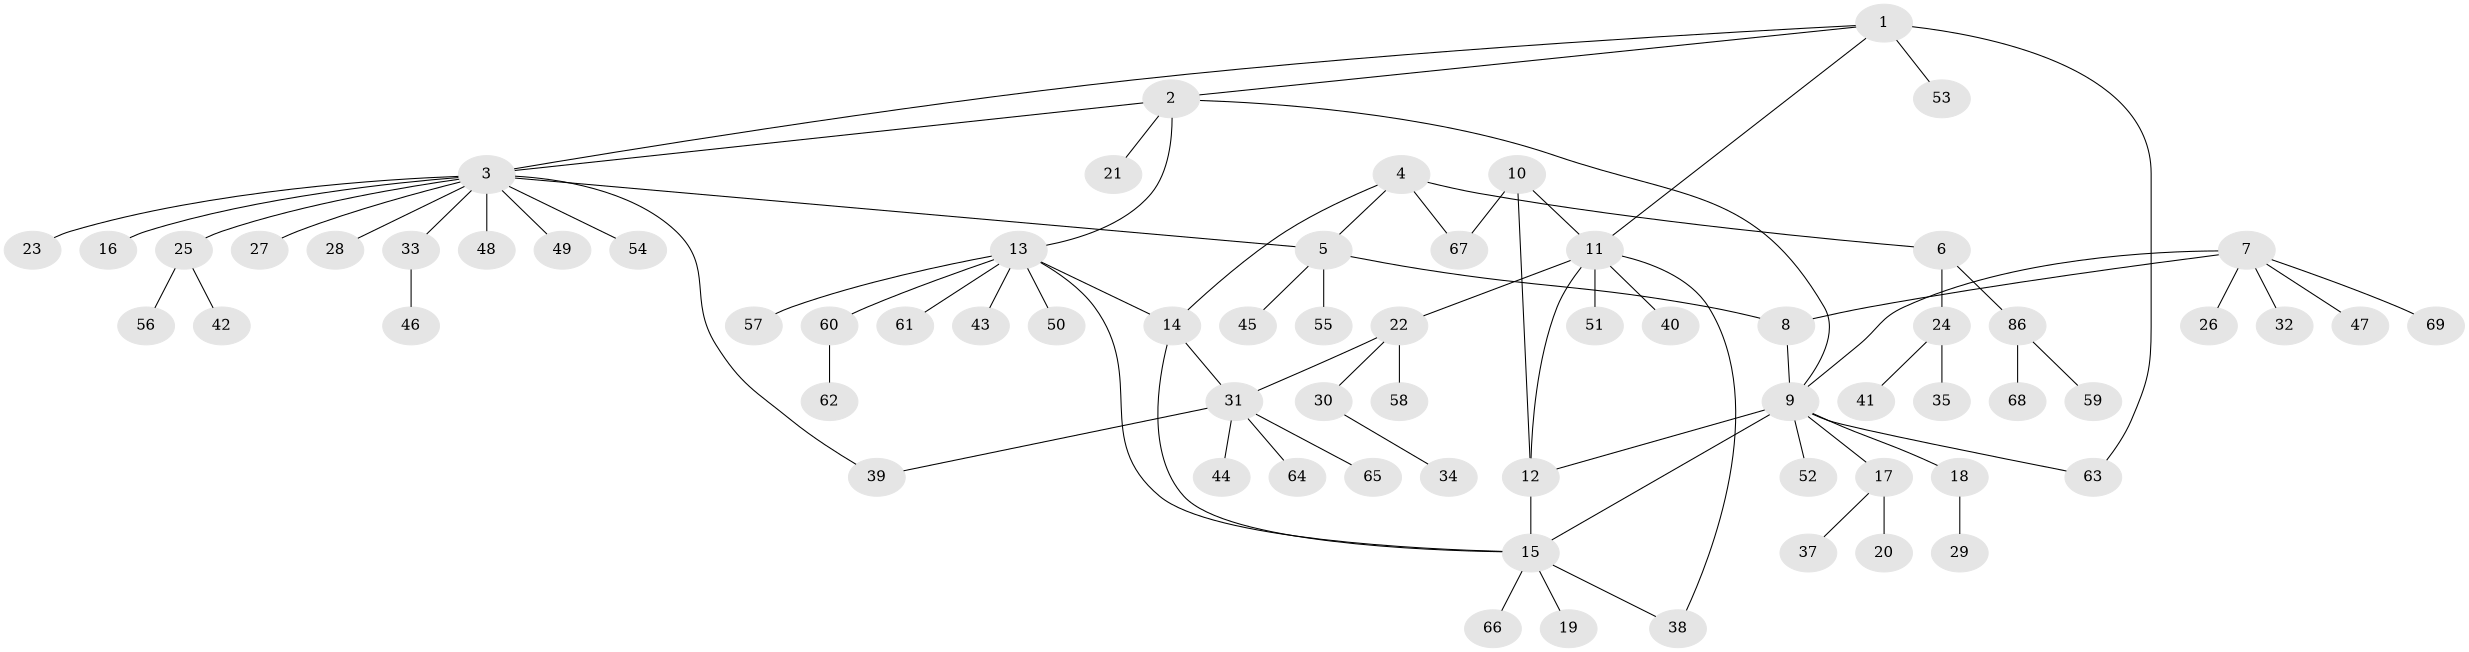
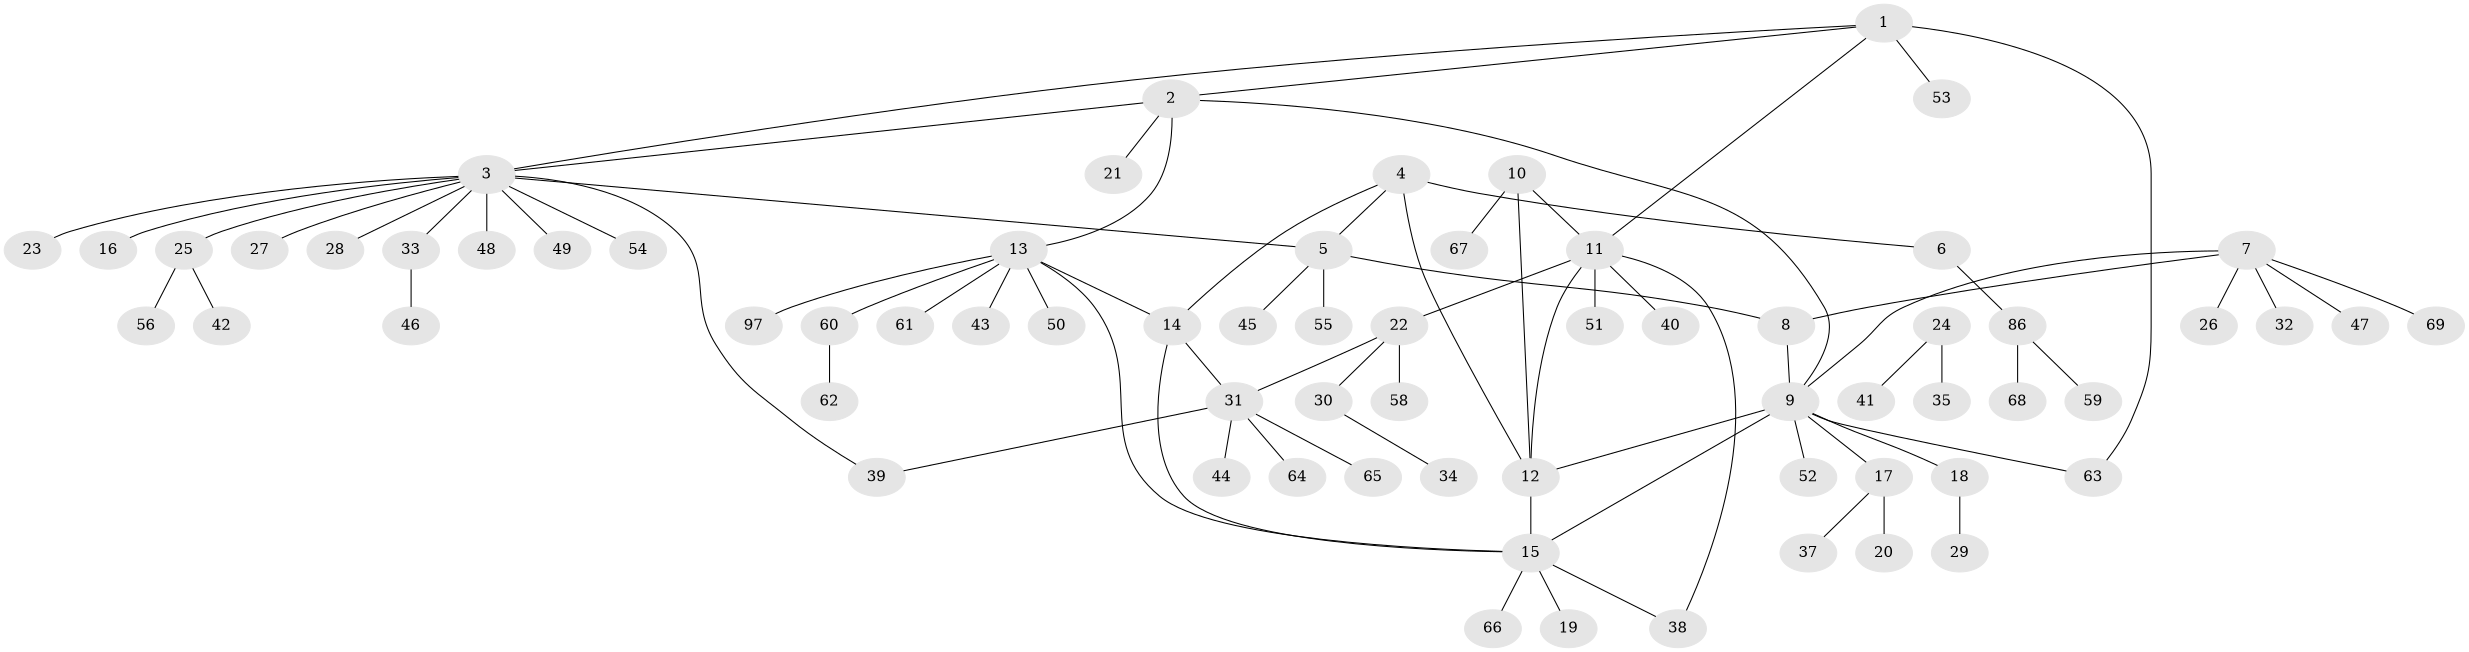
(1430, 212) -> (1451, 331)
(1942, 284) -> none
(754, 326) -> (754, 326)
